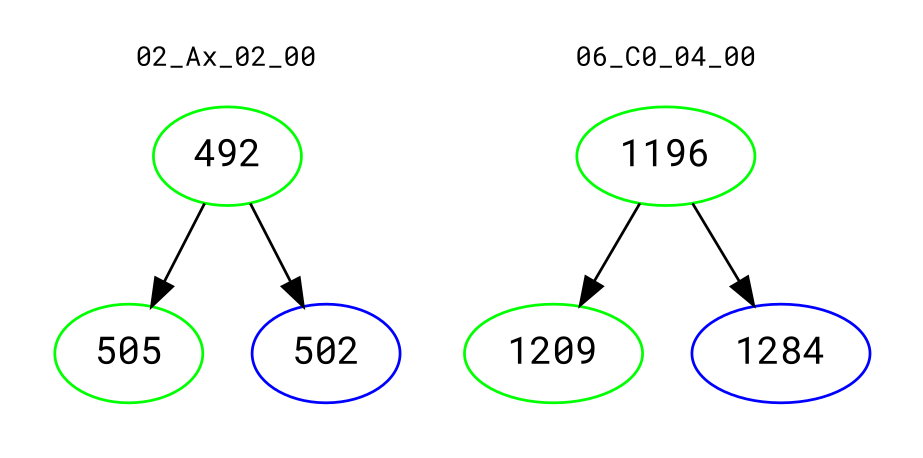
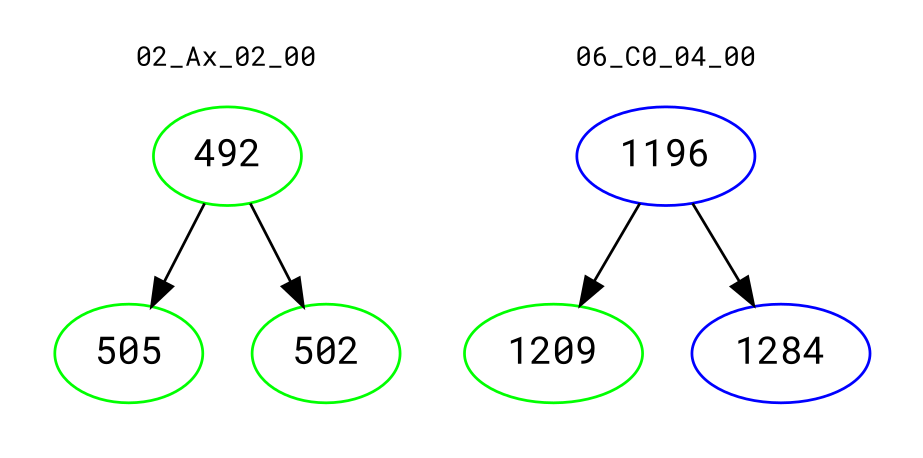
(666, 156) -> (666, 156)
(326, 353) -> (326, 353)
